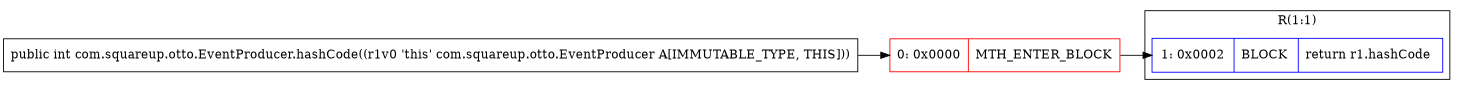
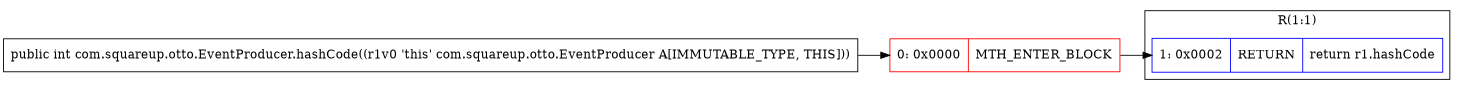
(1264, 55) -> (1267, 55)
